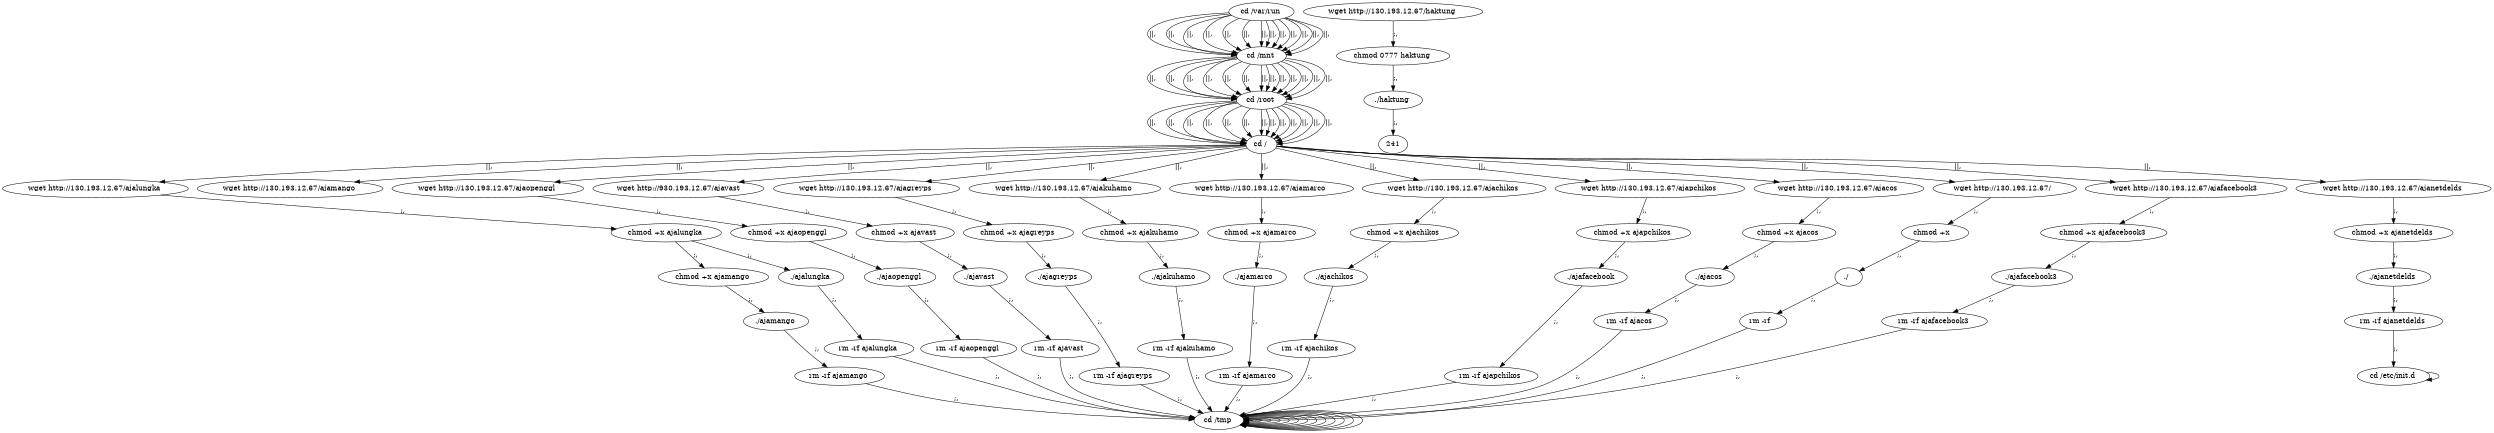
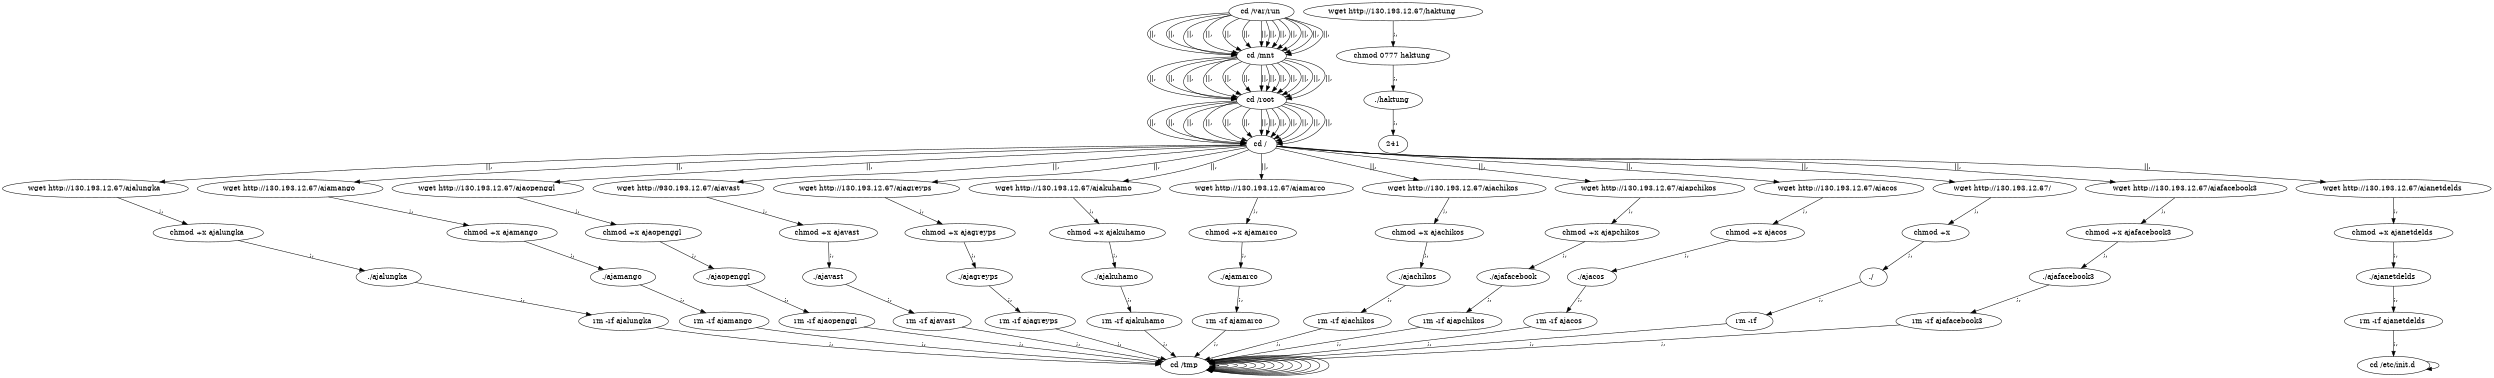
(688, 253) -> (396, 211)
